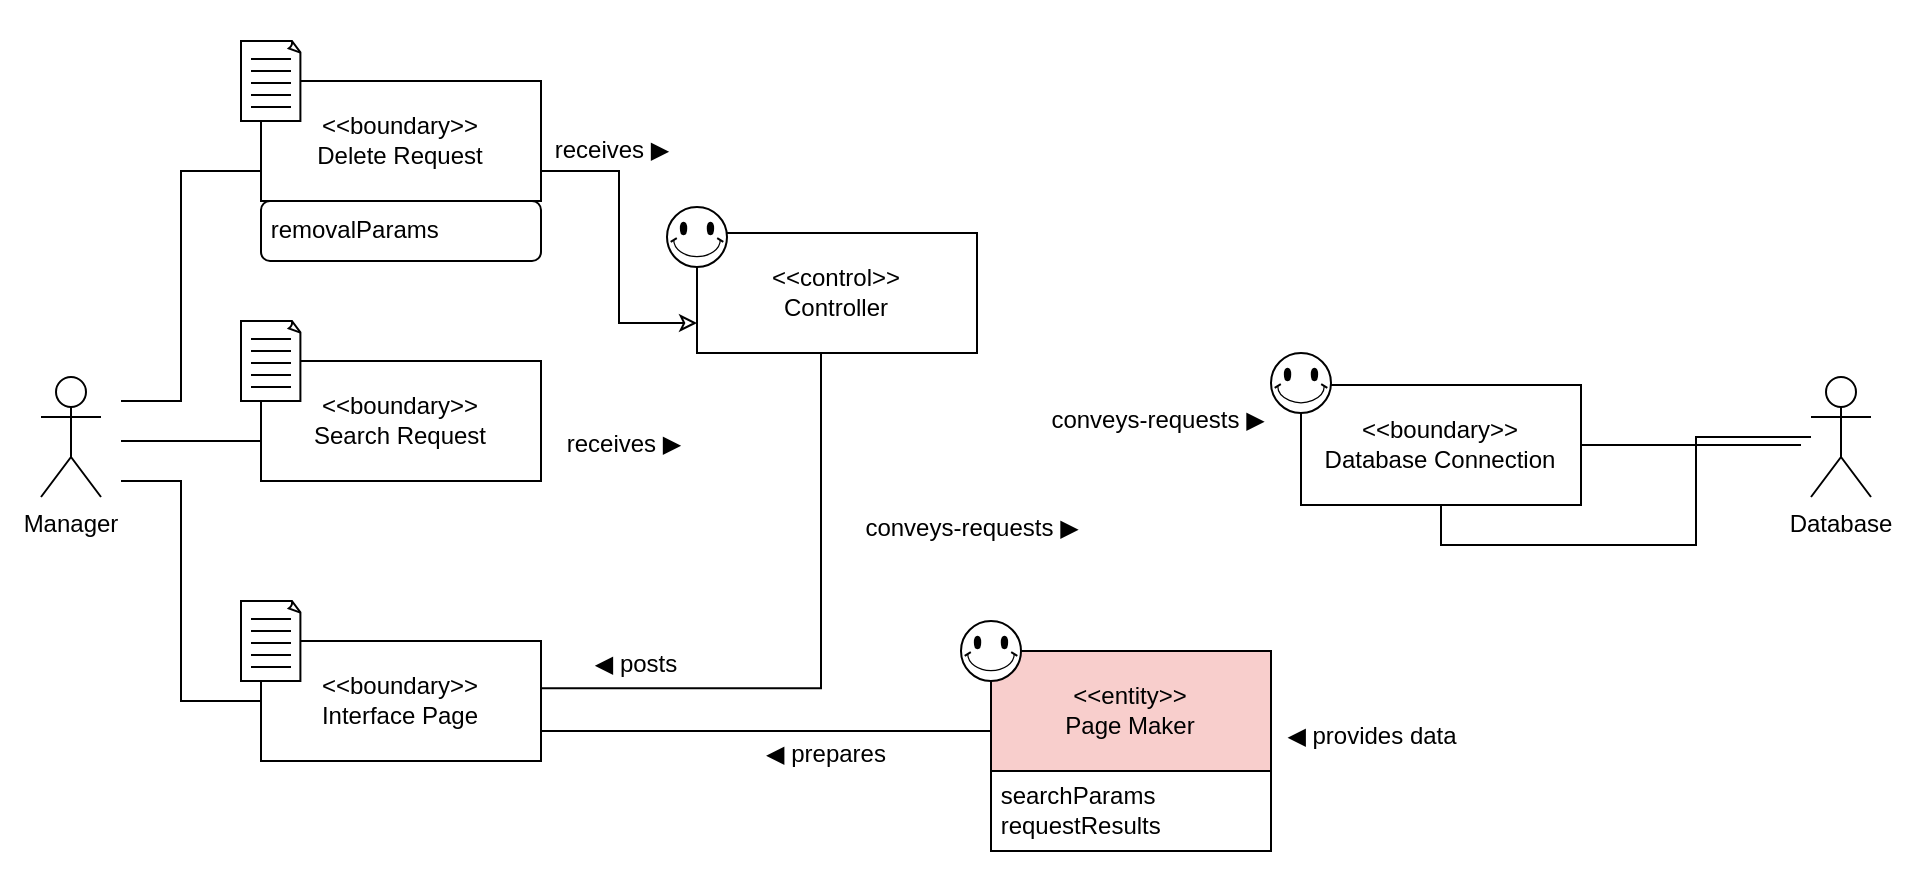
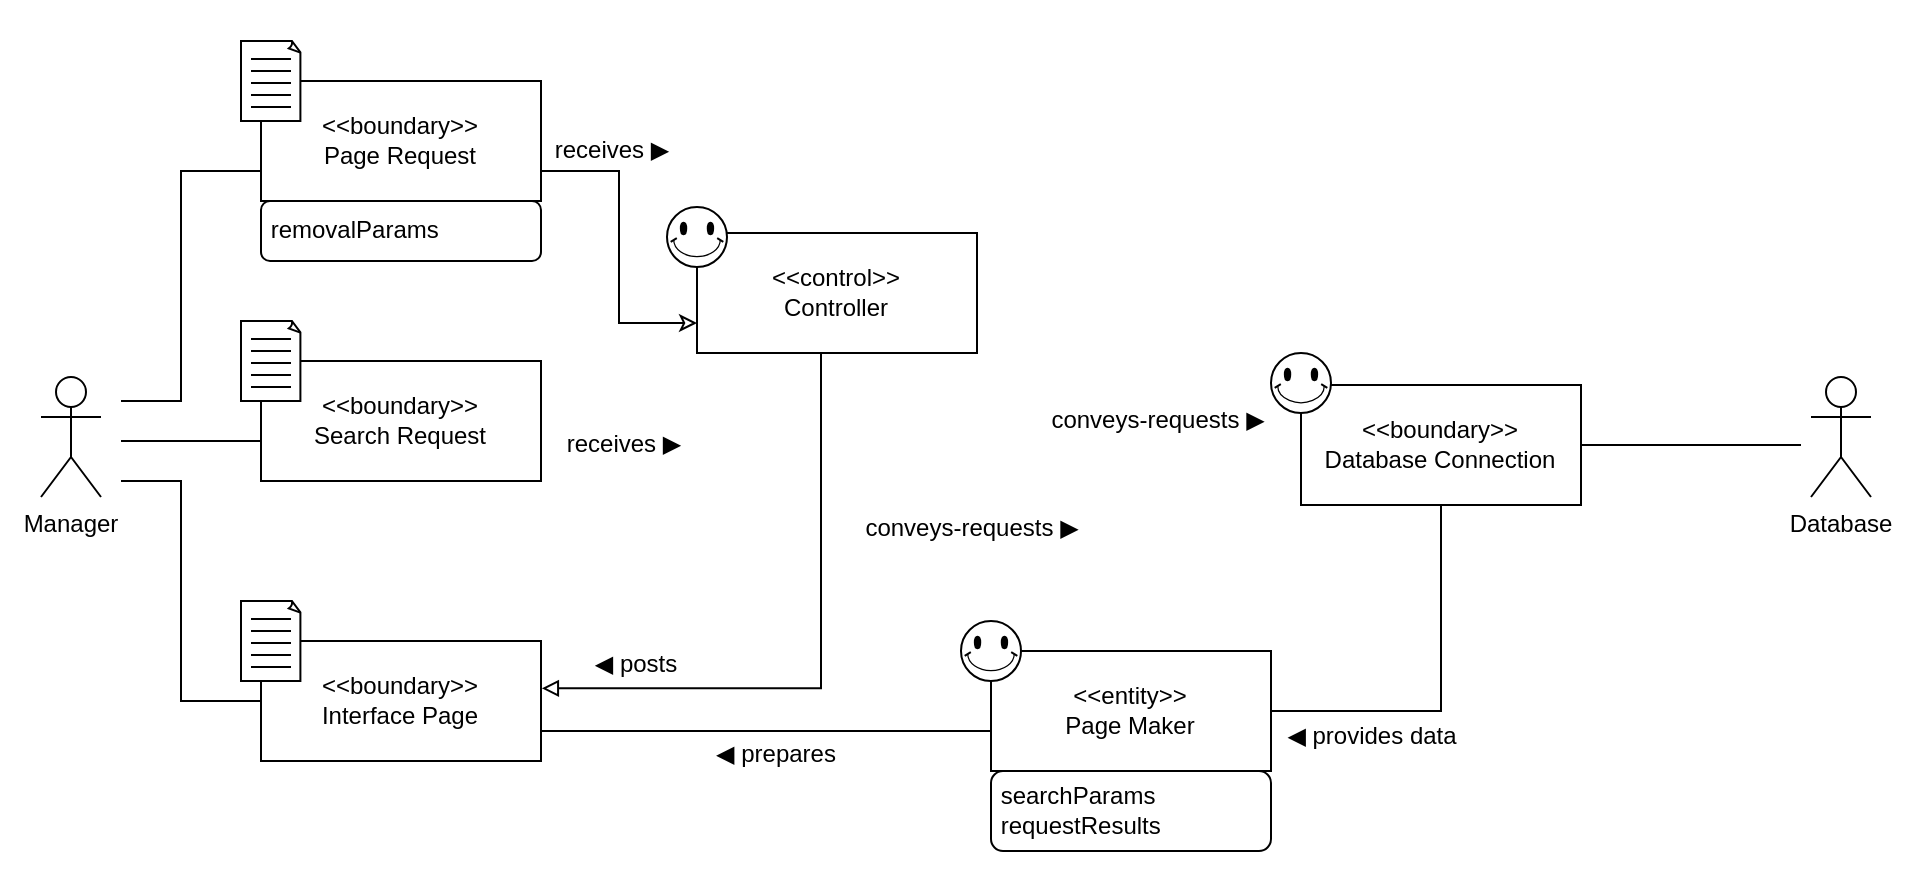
(401, 141) -> (401, 141)
(1678, 545) -> (1441, 711)
(551, 688) -> (559, 688)
(1131, 711) -> (1131, 711)
(827, 755) -> (777, 755)
(1131, 811) -> (1131, 811)
